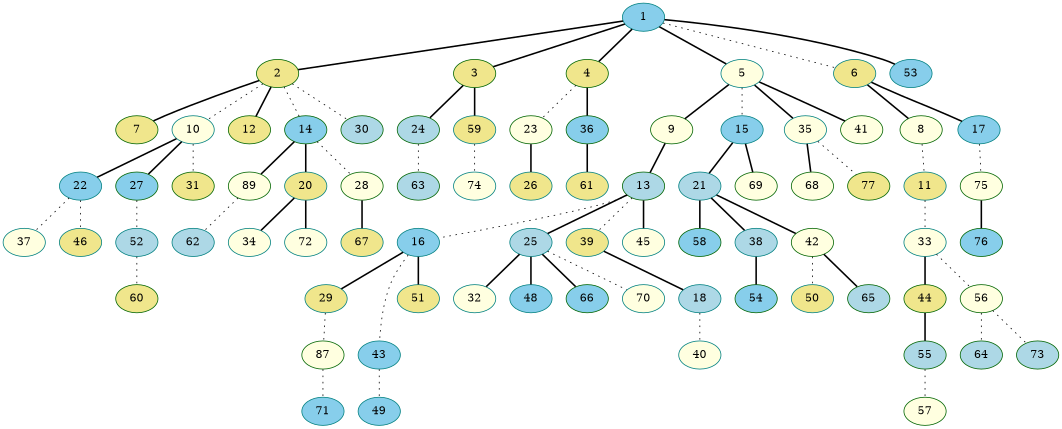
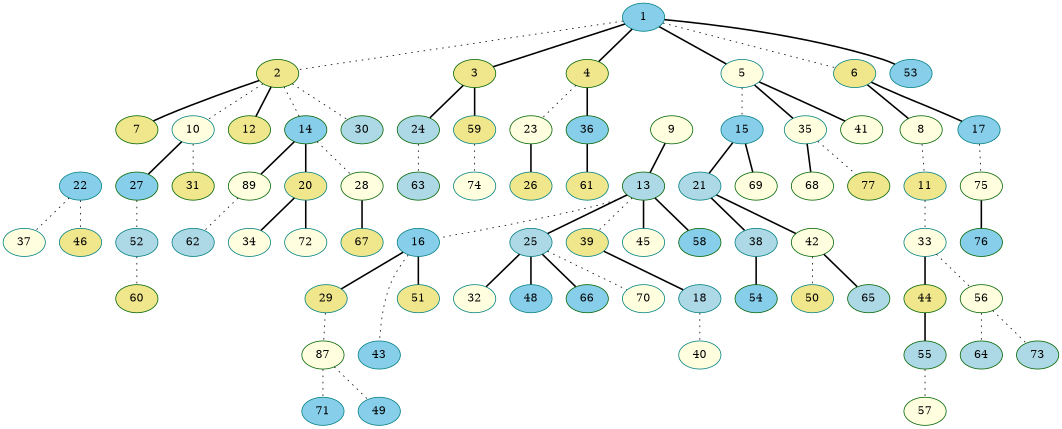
(461, 45) -> (461, 45)
(707, 102) -> none
(137, 158) -> none
(700, 214) -> (672, 214)
(379, 383) -> (351, 383)
